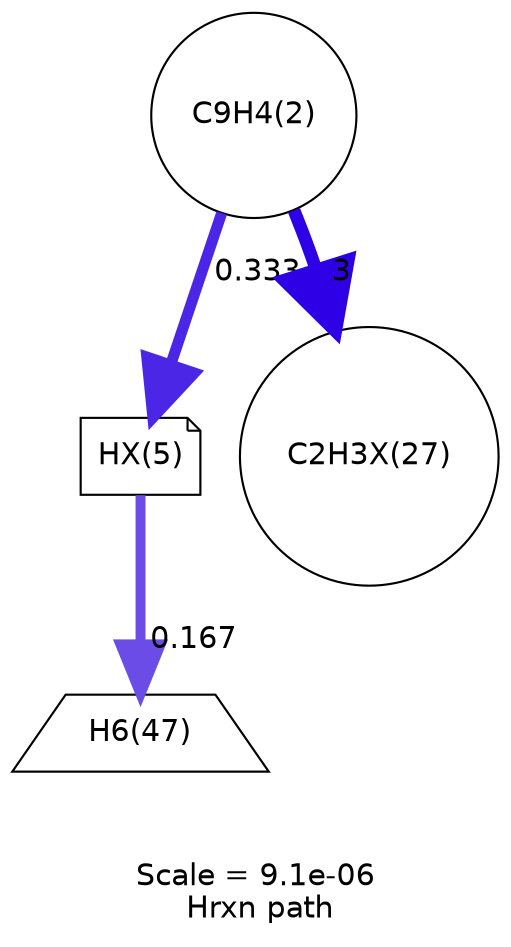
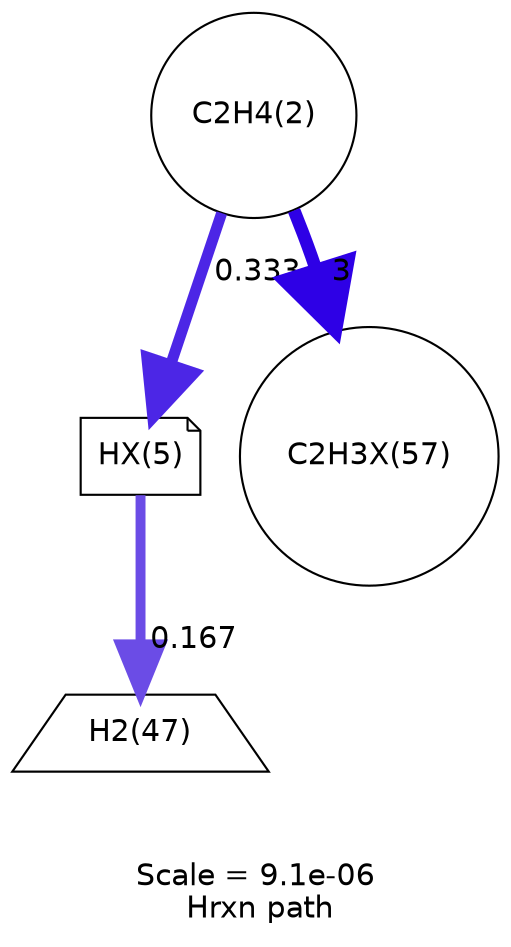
(254, 115) -> (254, 115)
(369, 456) -> (369, 456)
(141, 733) -> (141, 733)
